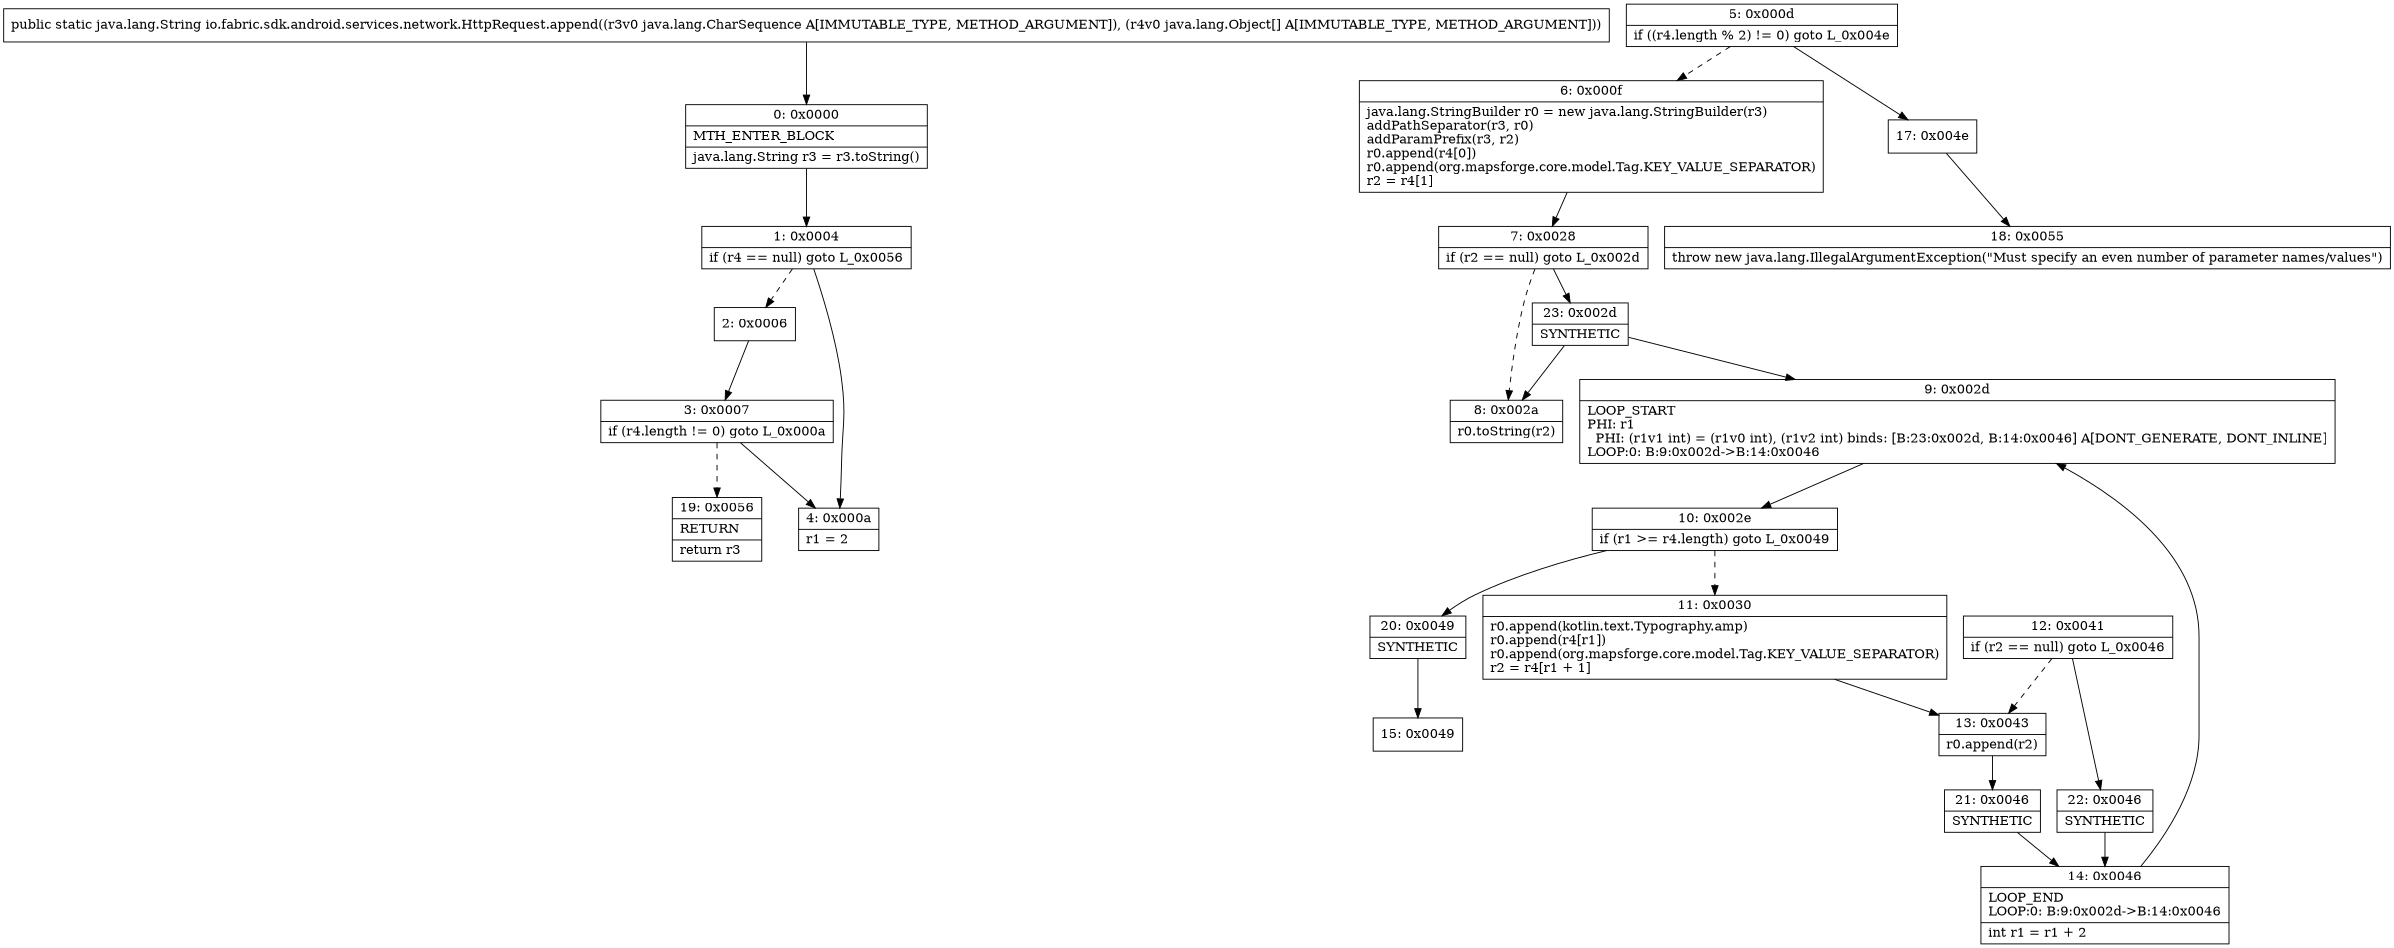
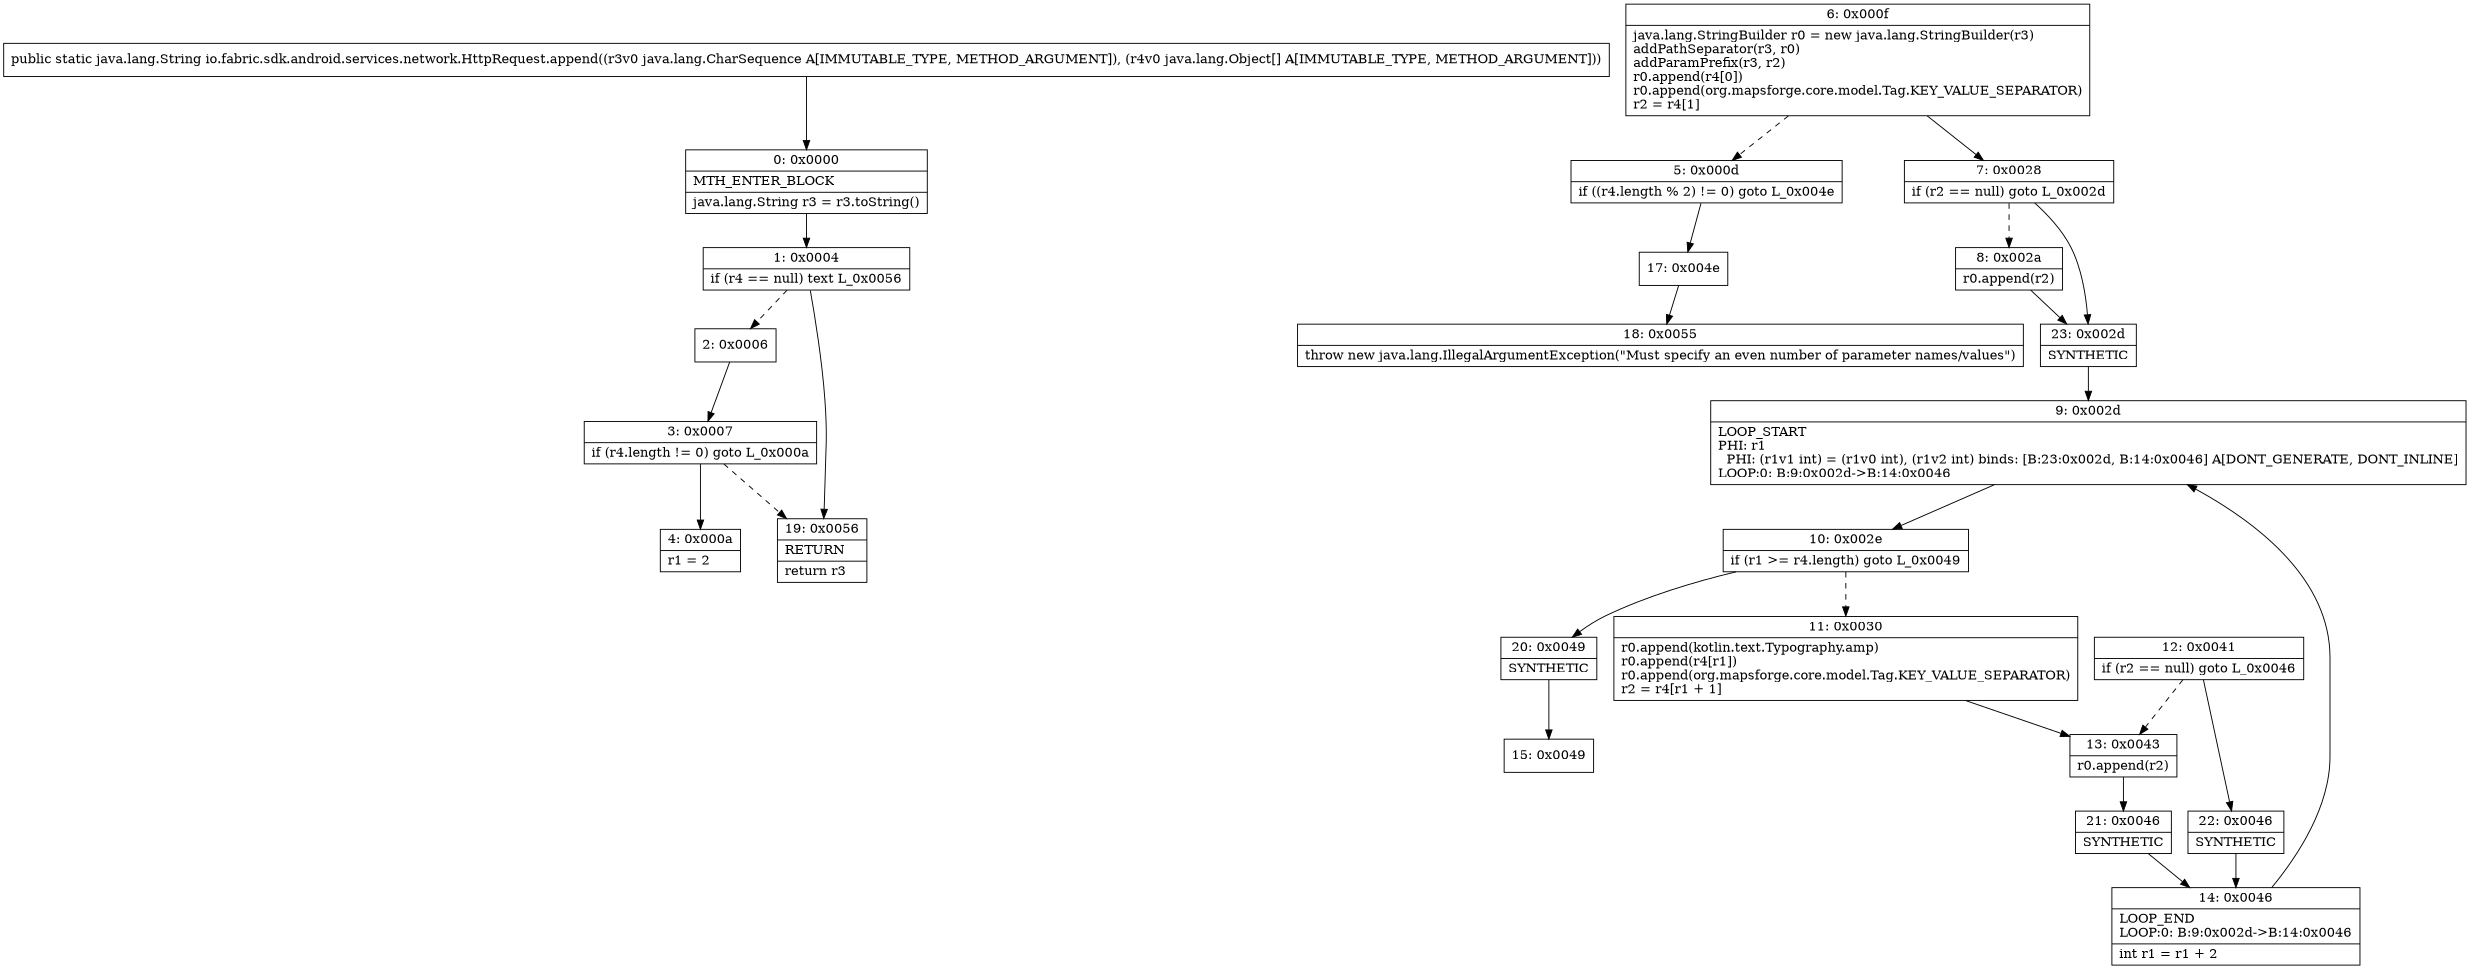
(1708, 61) -> (1764, 135)
(806, 258) -> (806, 279)
(1546, 369) -> (2045, 304)
(842, 382) -> (825, 399)
(1506, 432) -> (2009, 279)
